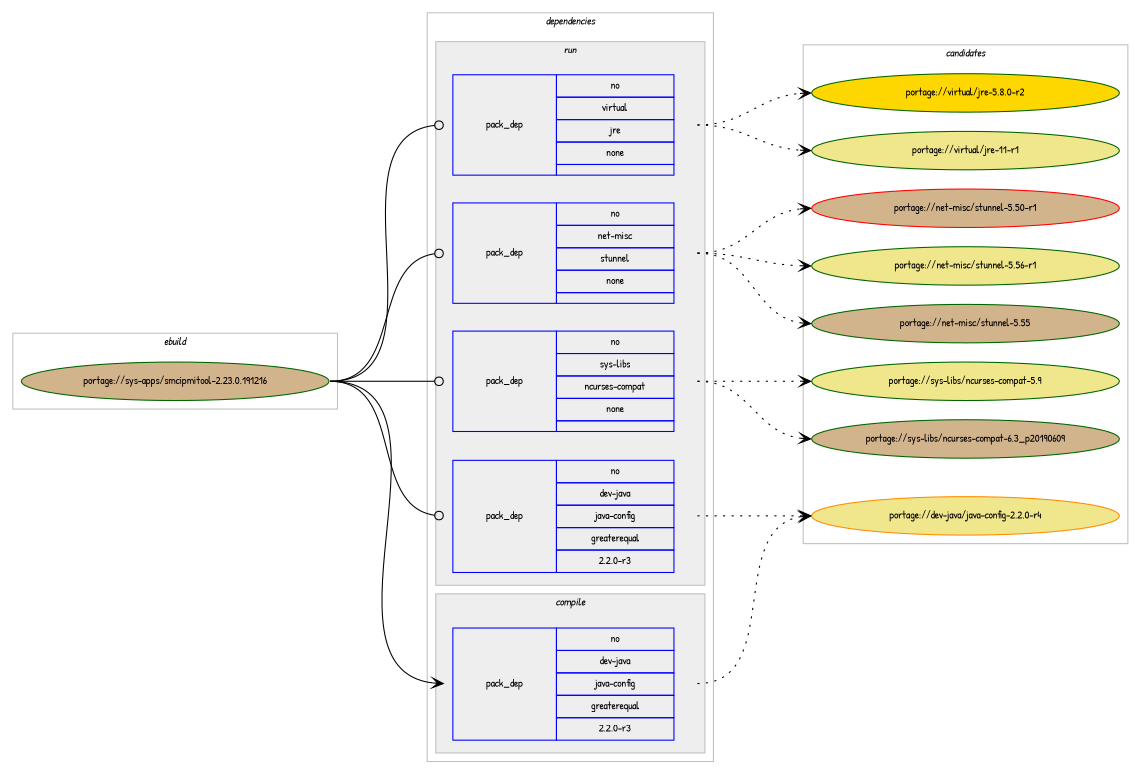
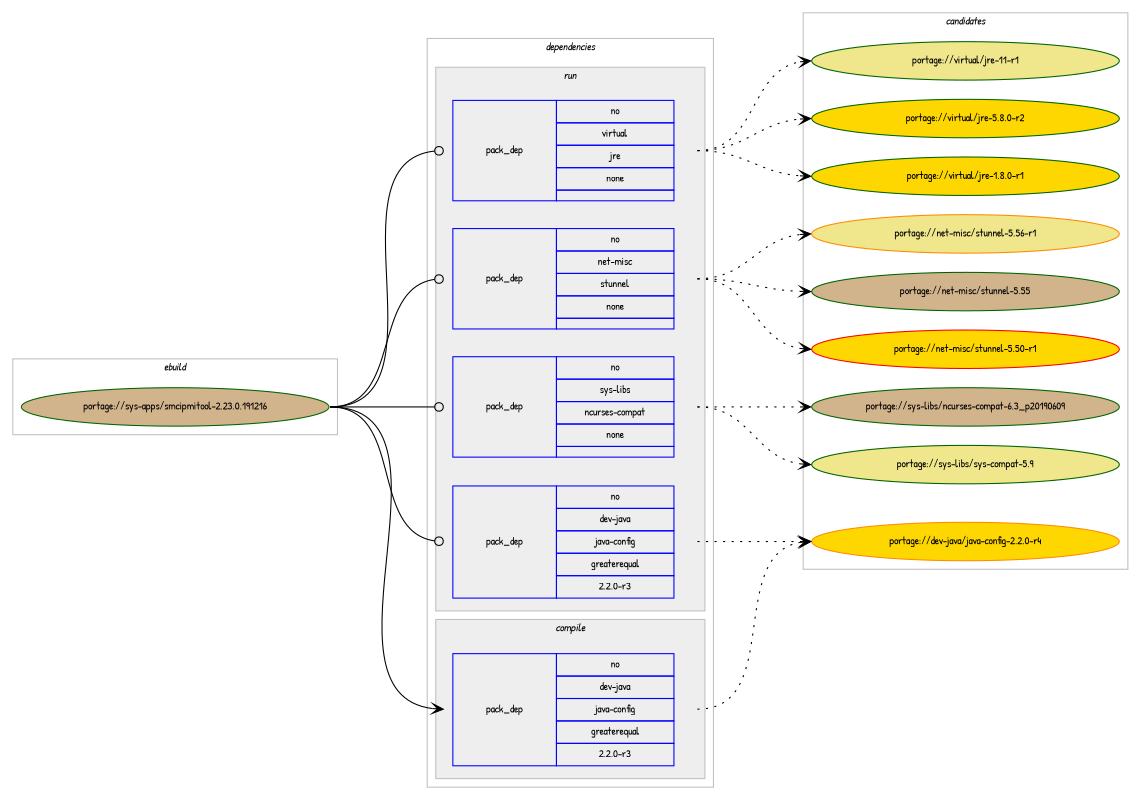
none -> (966, 176)
(966, 208) -> (966, 349)
(966, 266) -> (966, 234)
(966, 381) -> (966, 465)
(966, 516) -> (966, 542)
